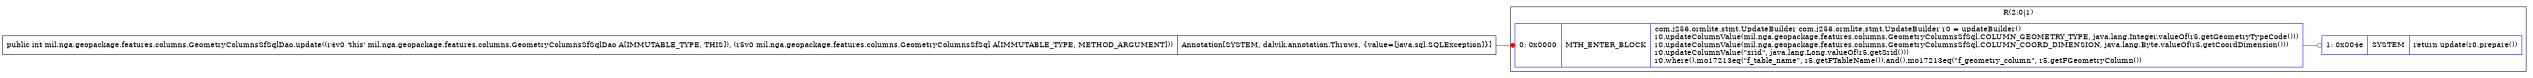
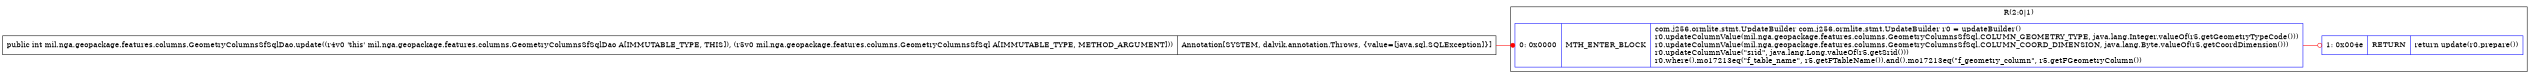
(2388, 45) -> (2389, 45)
